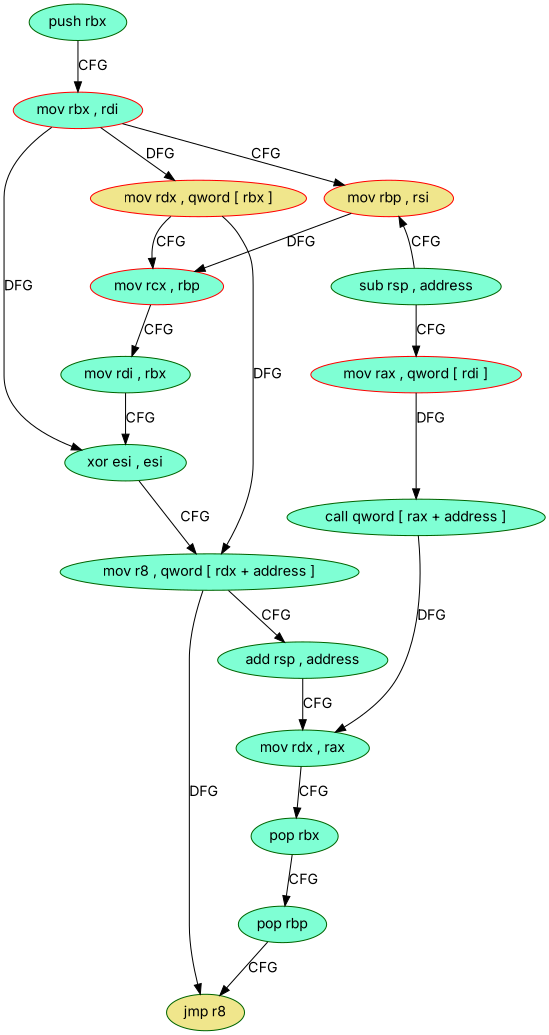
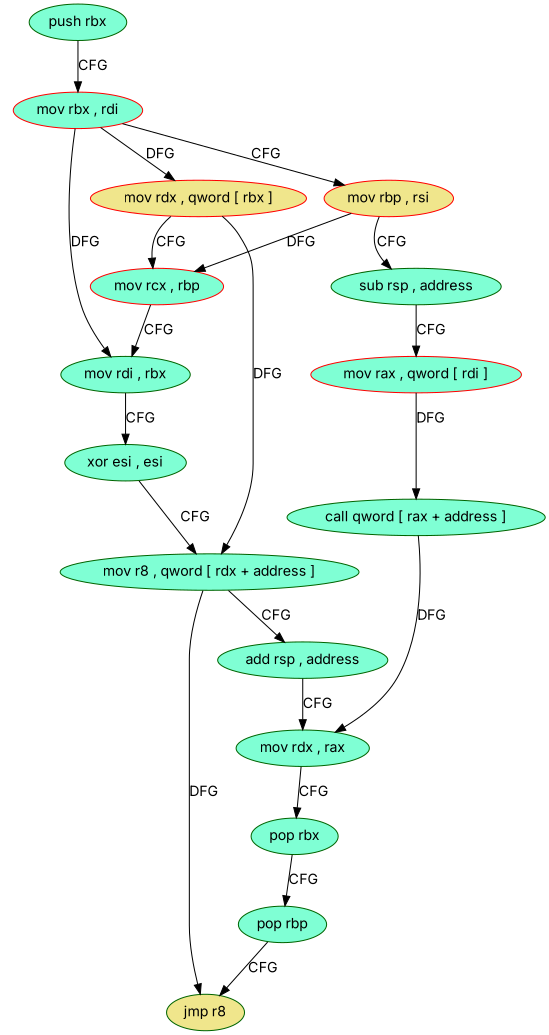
(410, 246) -> (374, 240)
(4, 295) -> (70, 242)
